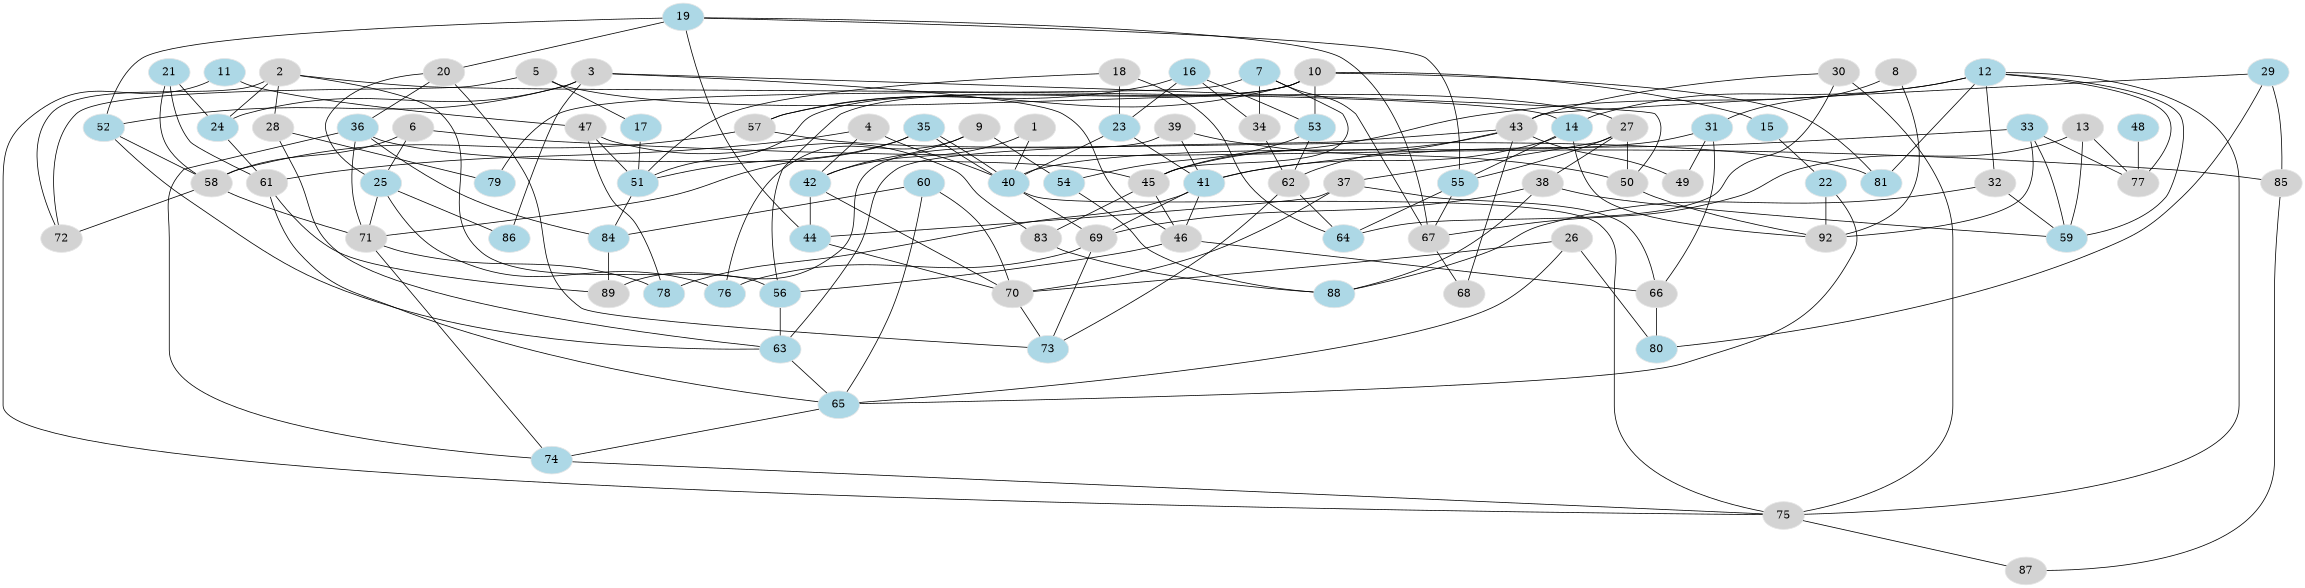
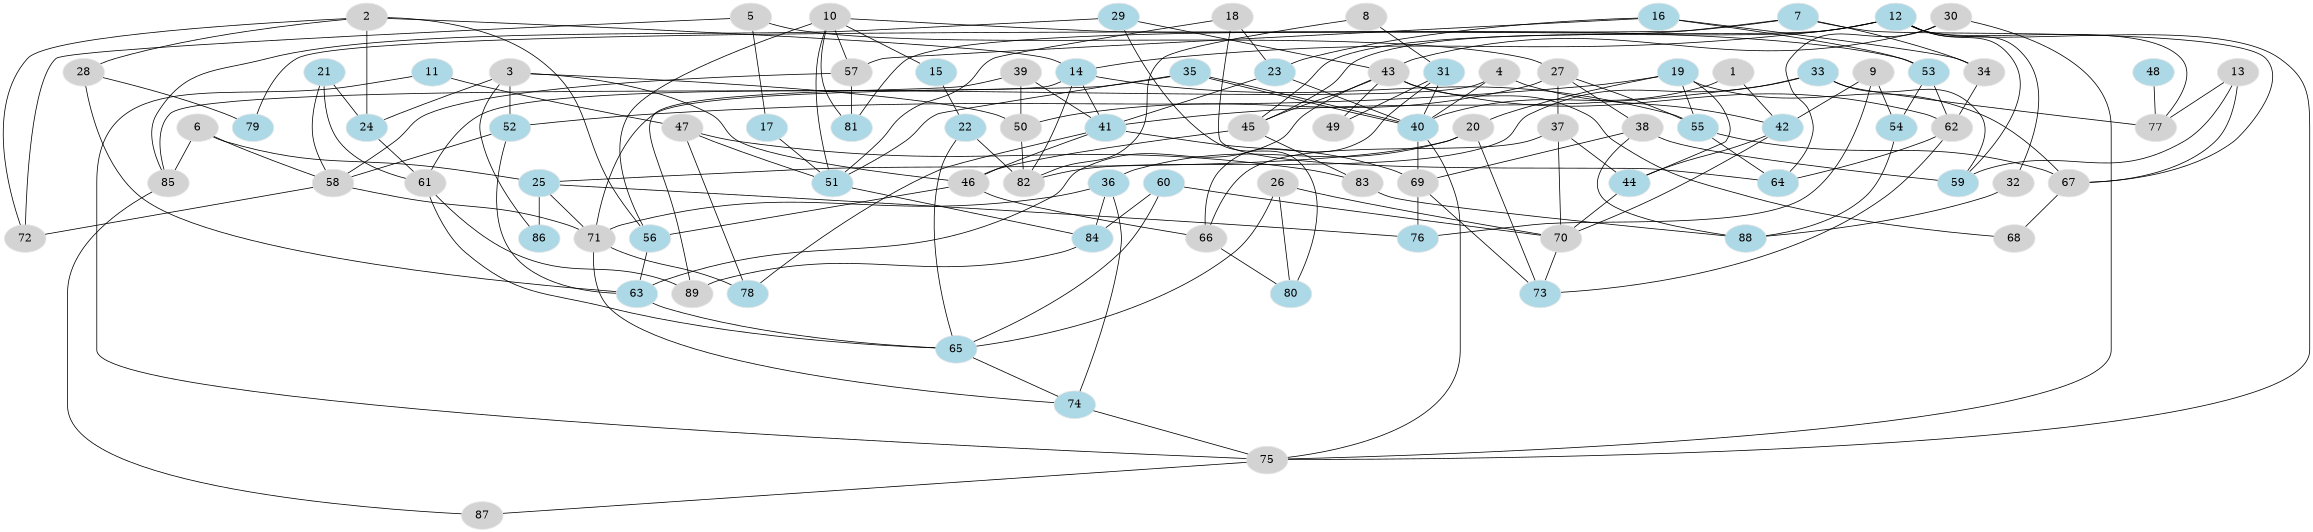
none -> (586, 91)
(675, 161) -> none
(2031, 211) -> none
(1826, 239) -> (1024, 183)
